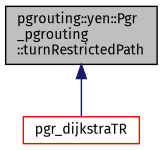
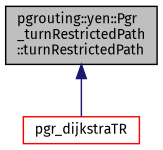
(81, 35) -> (81, 35)
